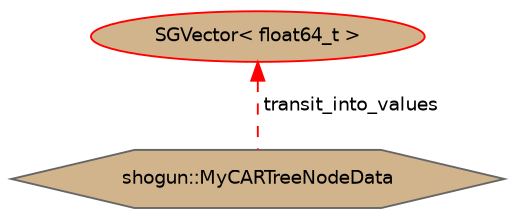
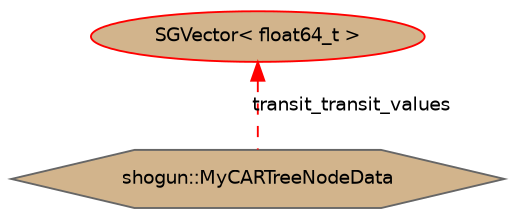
(349, 106) -> (349, 106)
